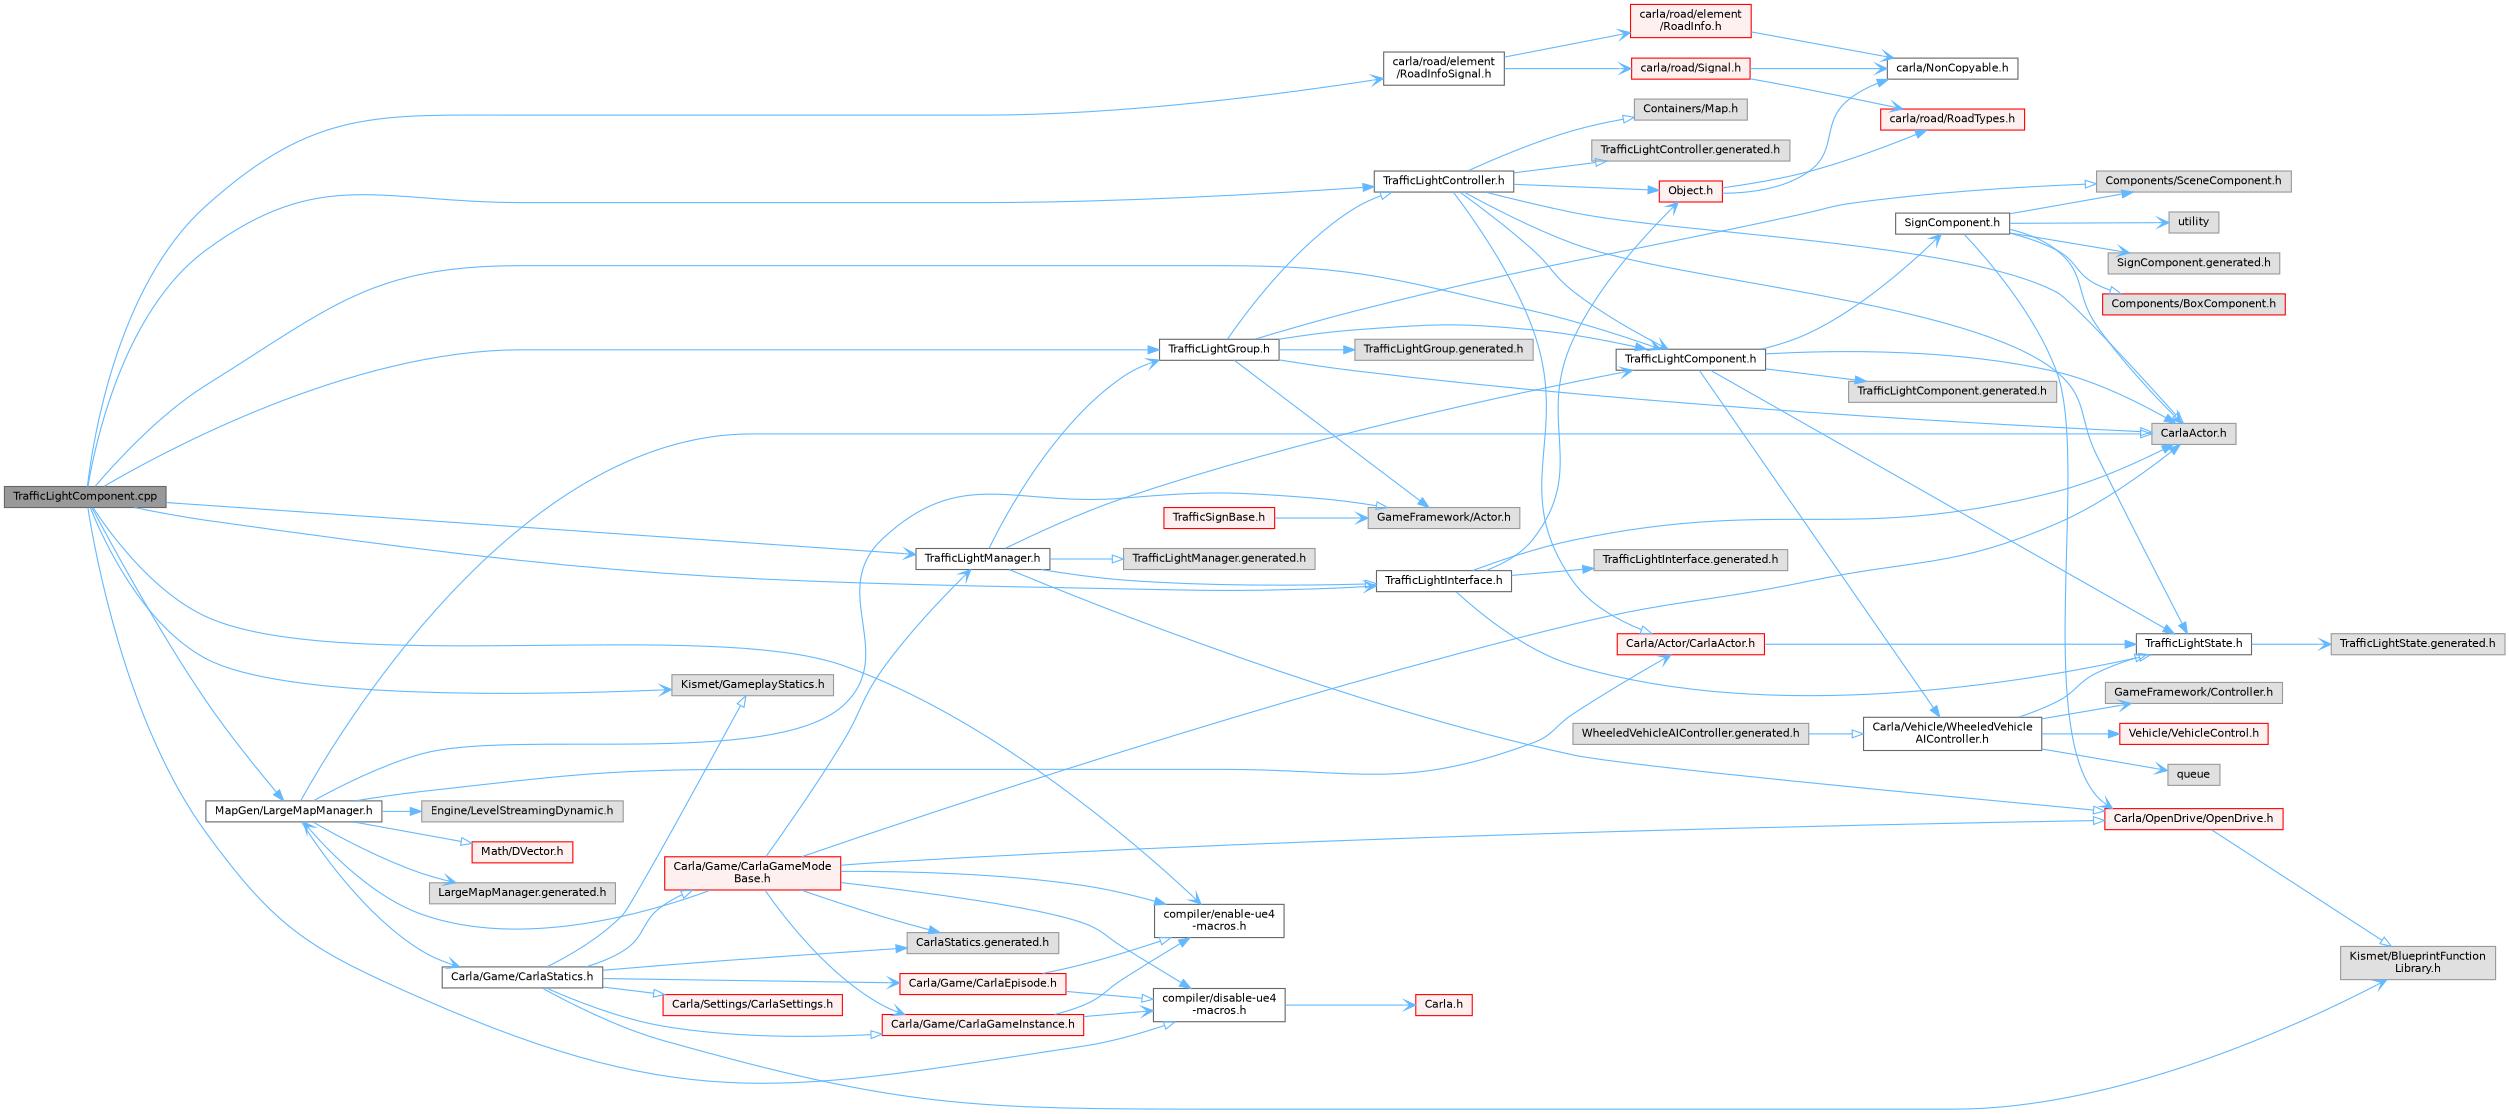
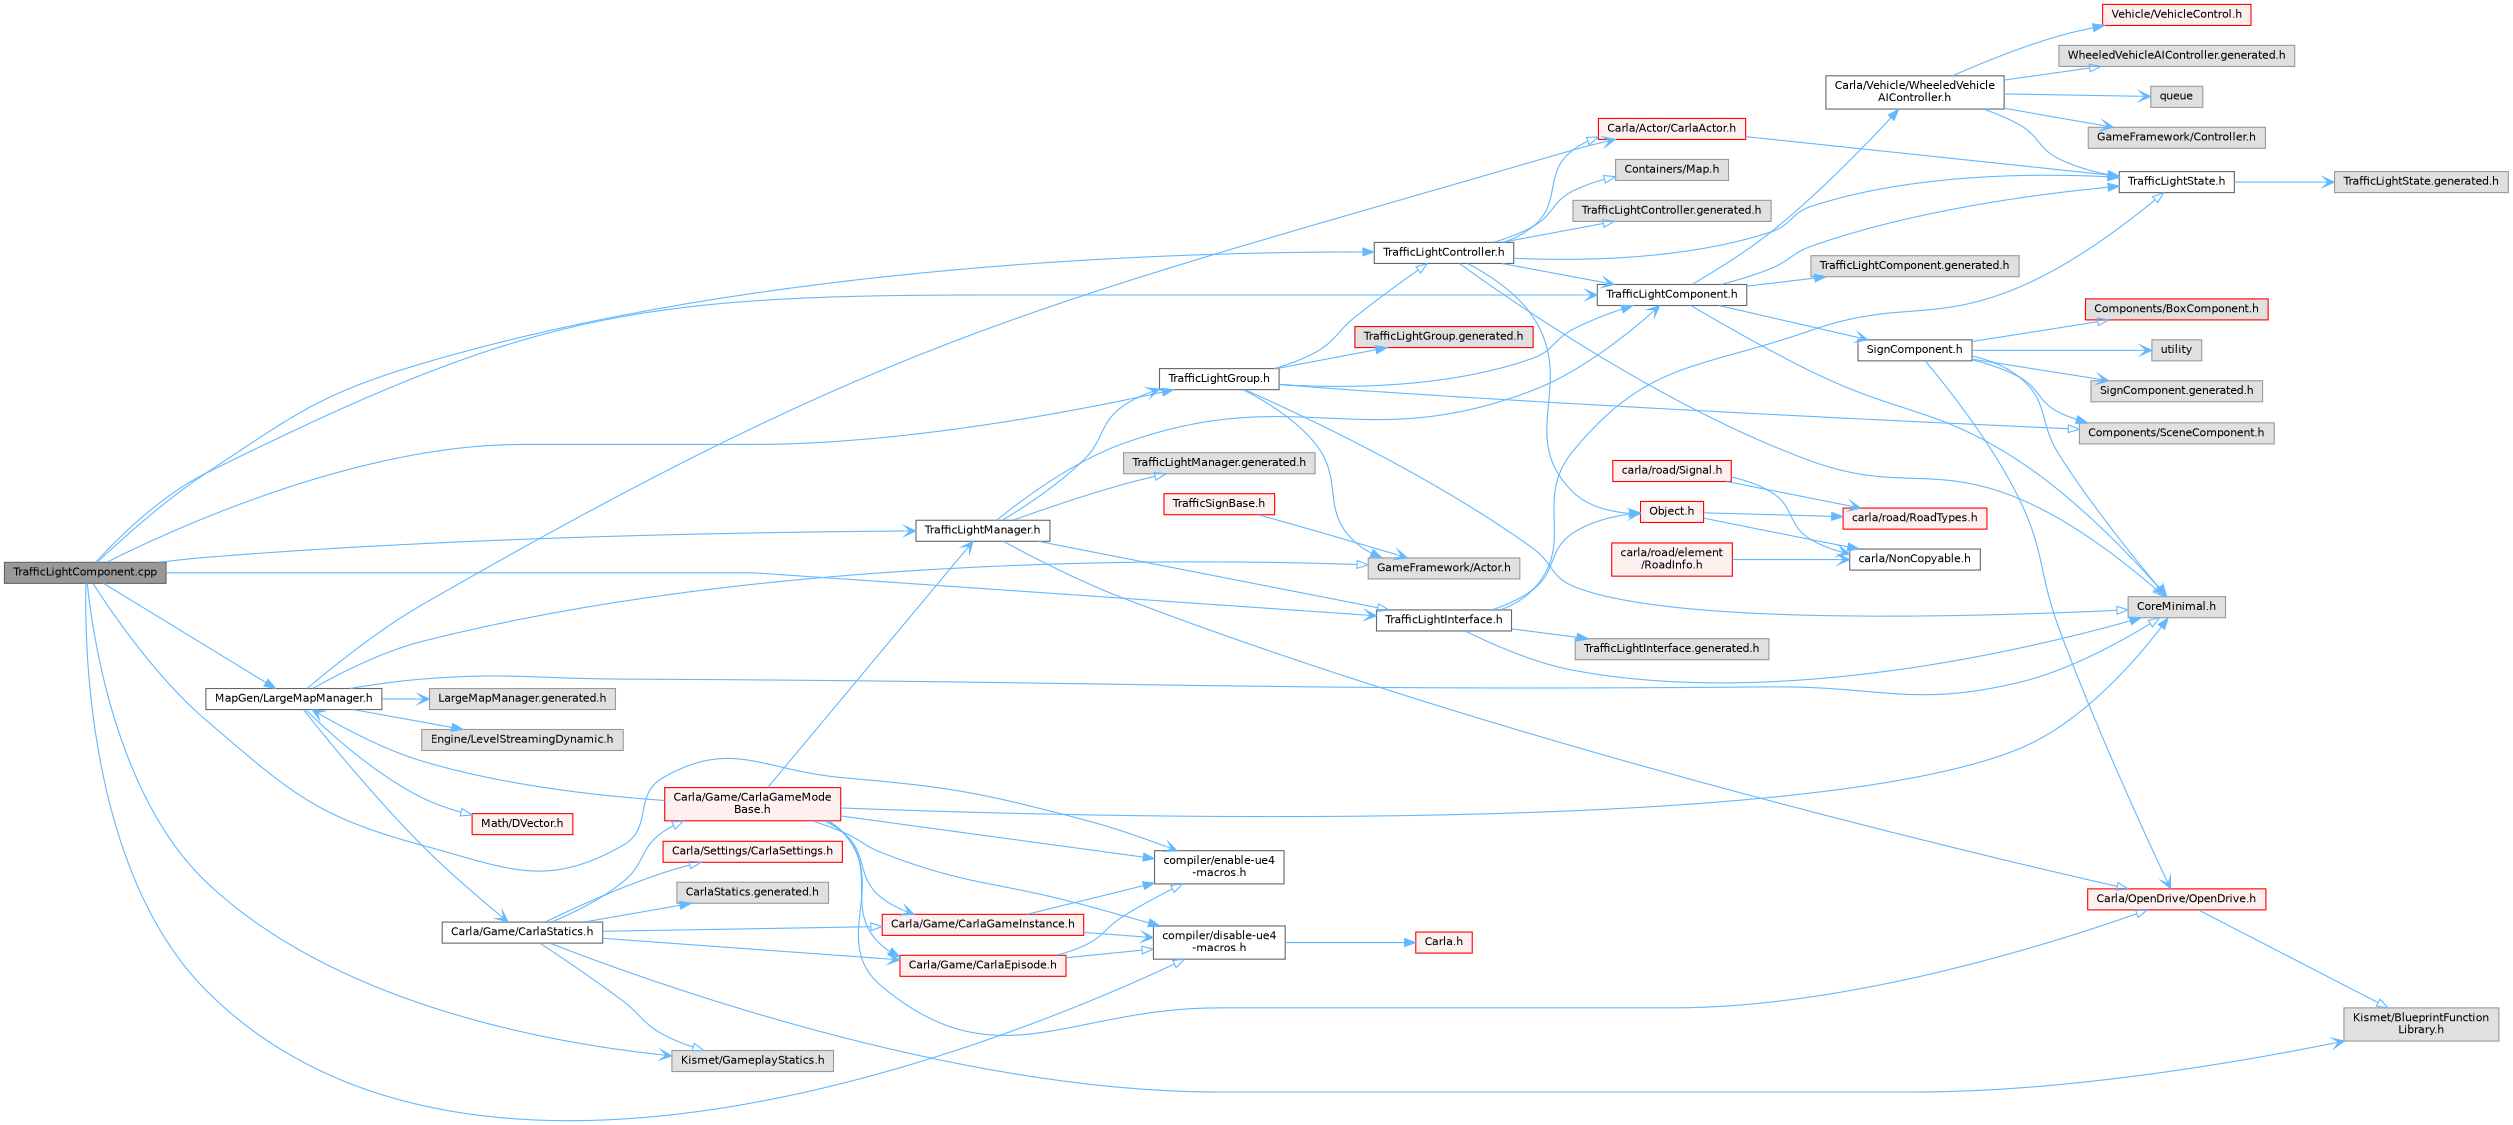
(1444, 69) -> none
(1444, 350) -> (1444, 337)
(2194, 434) -> (2177, 607)
(1830, 734) -> (2047, 74)
(865, 911) -> (861, 885)
(1345, 1005) -> (1345, 943)
